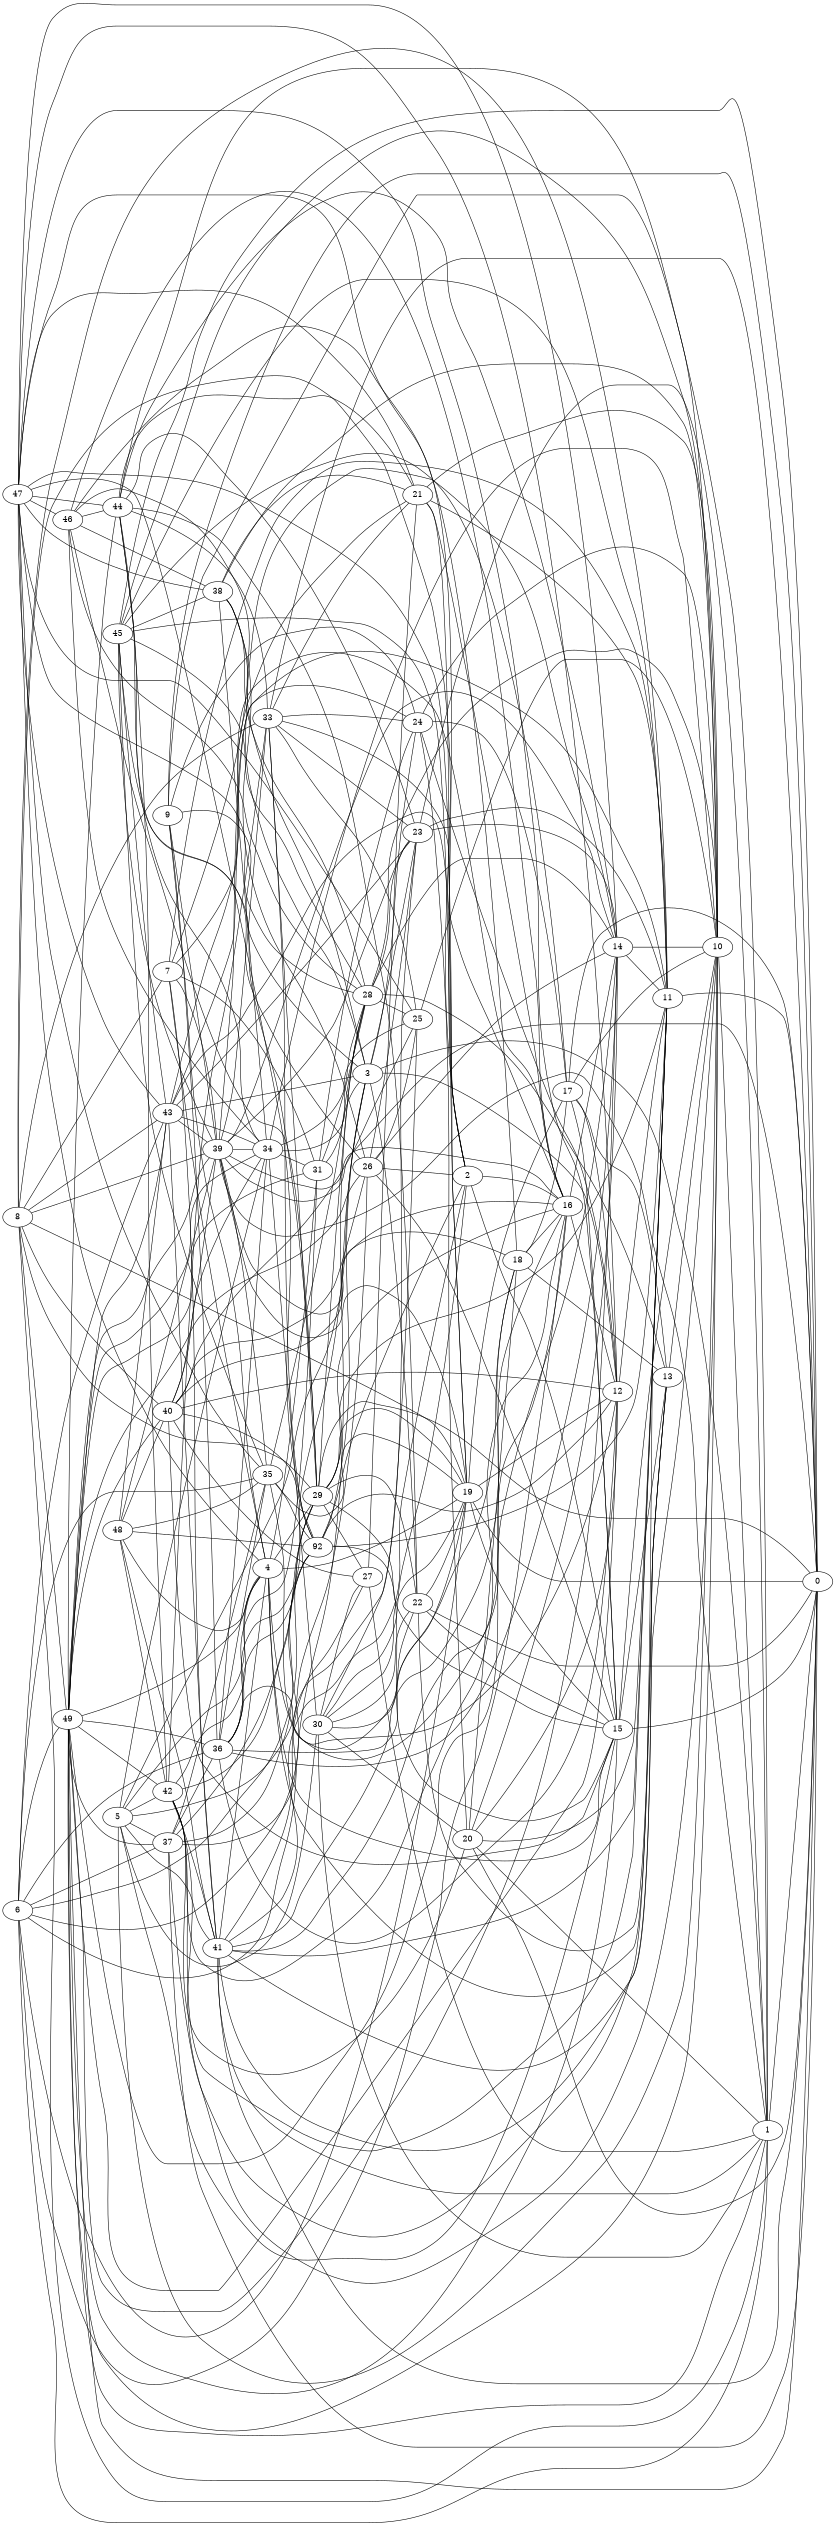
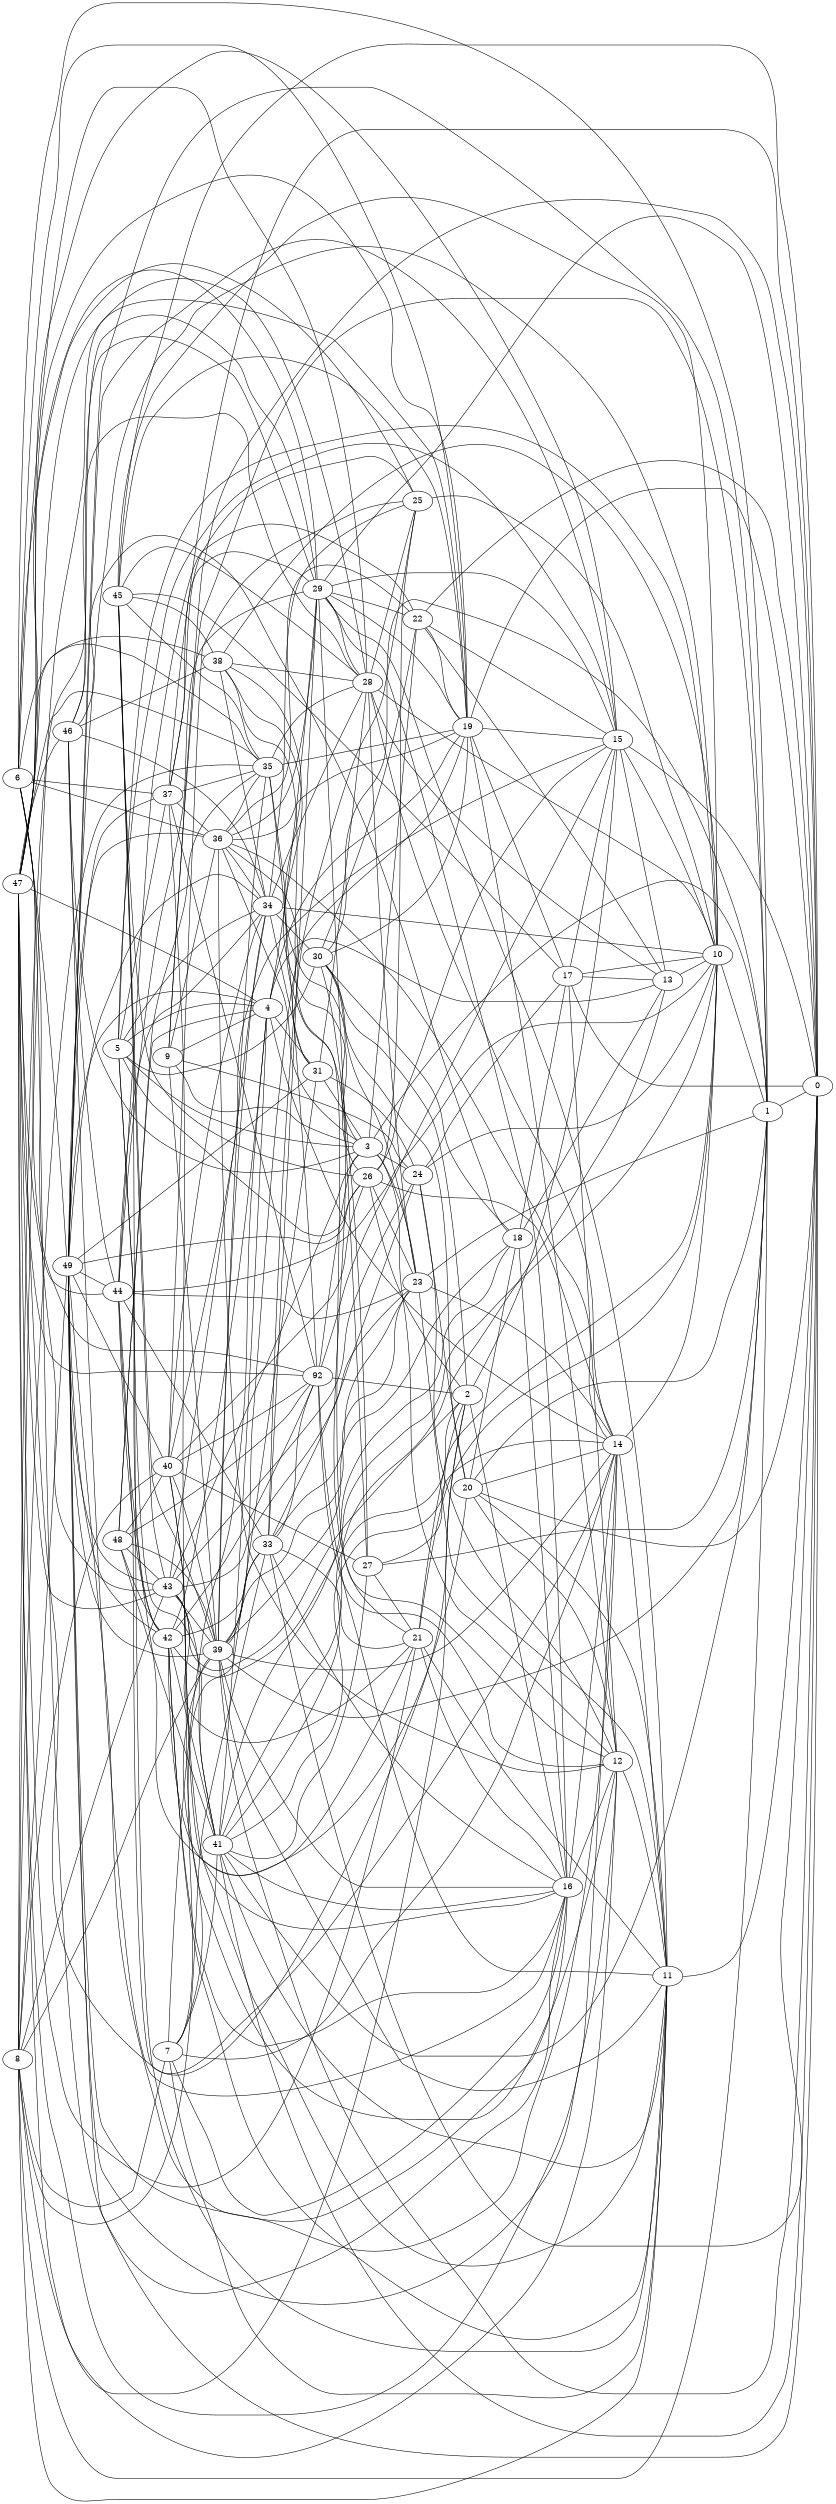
none -> (40, 1347)
none -> (484, 1454)
(382, 1842) -> none
